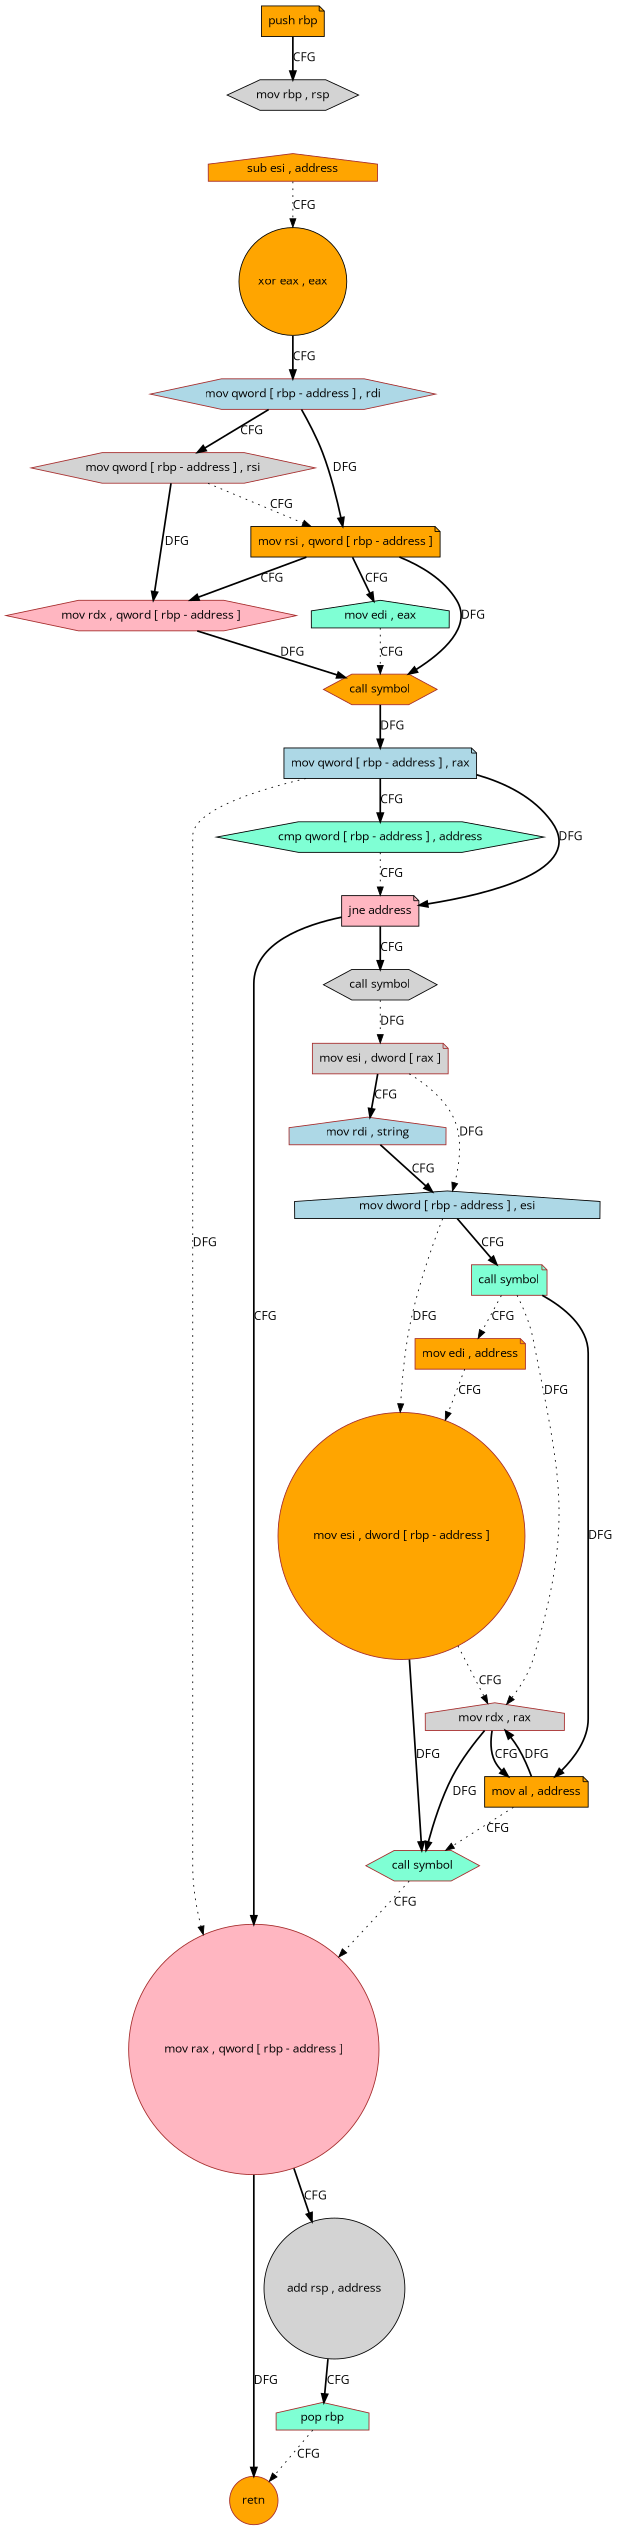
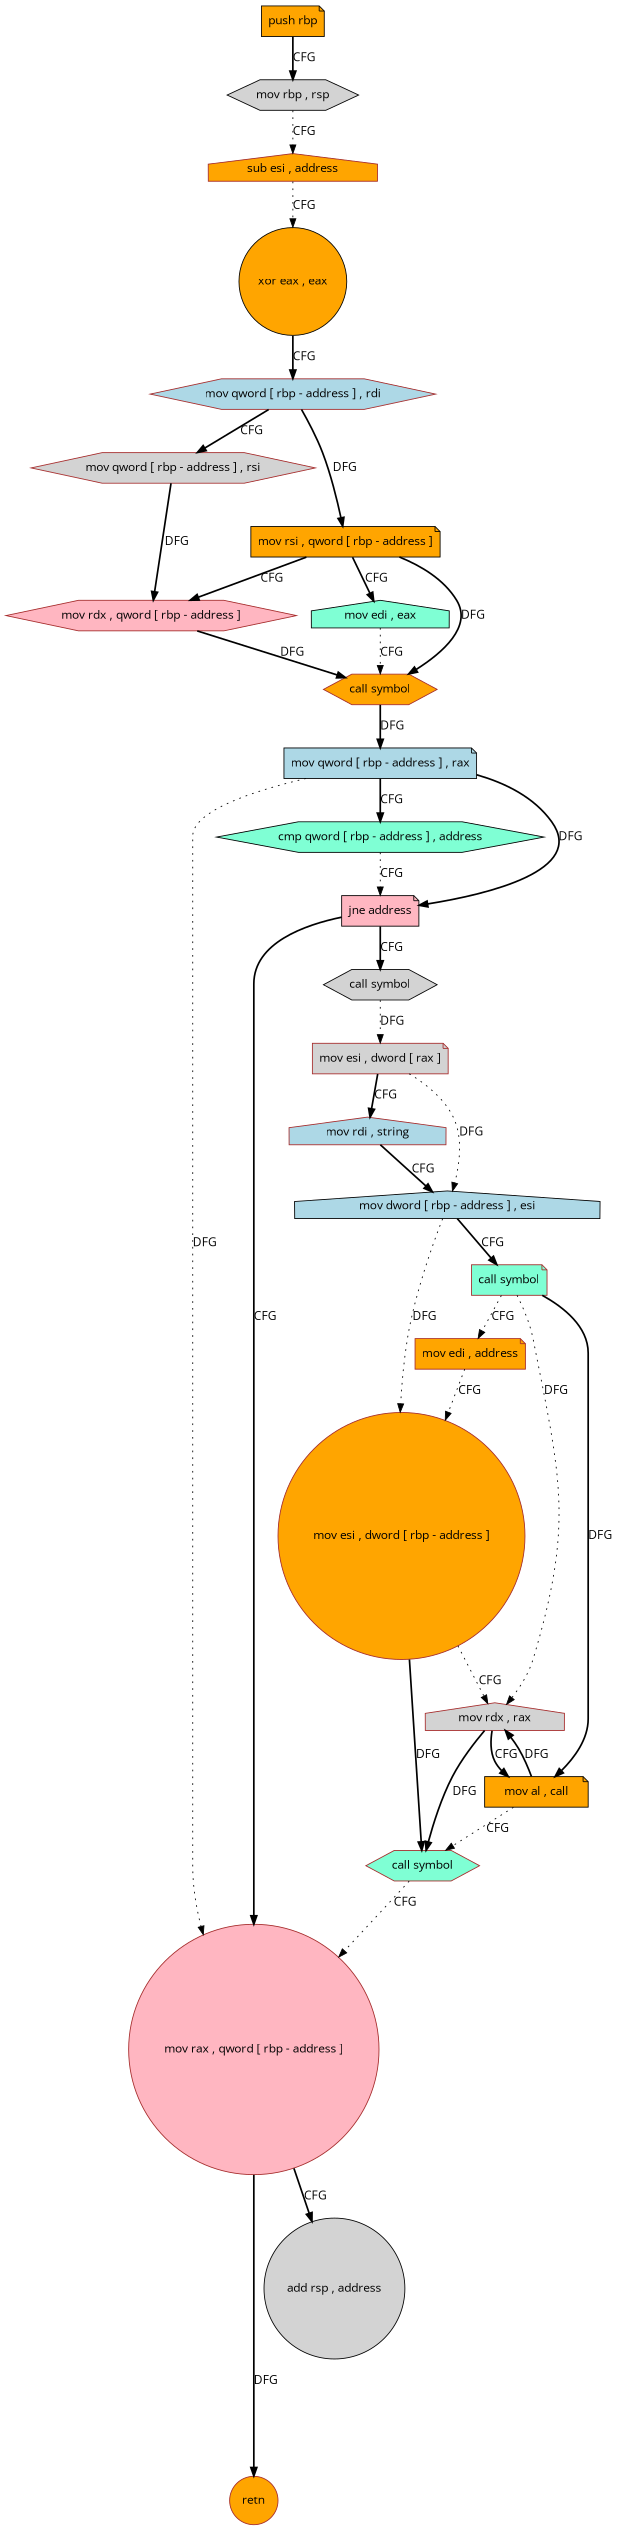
none -> (293, 128)
(256, 503) -> none
(536, 1792) -> (536, 1792)
(323, 2418) -> none
